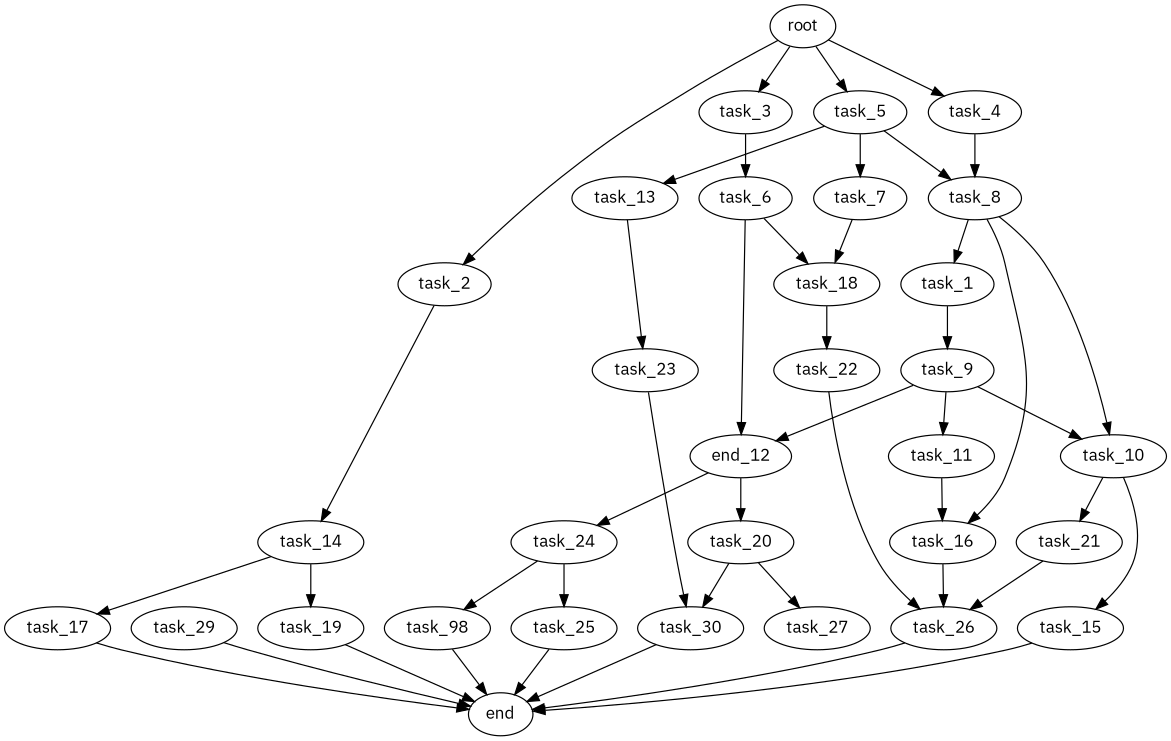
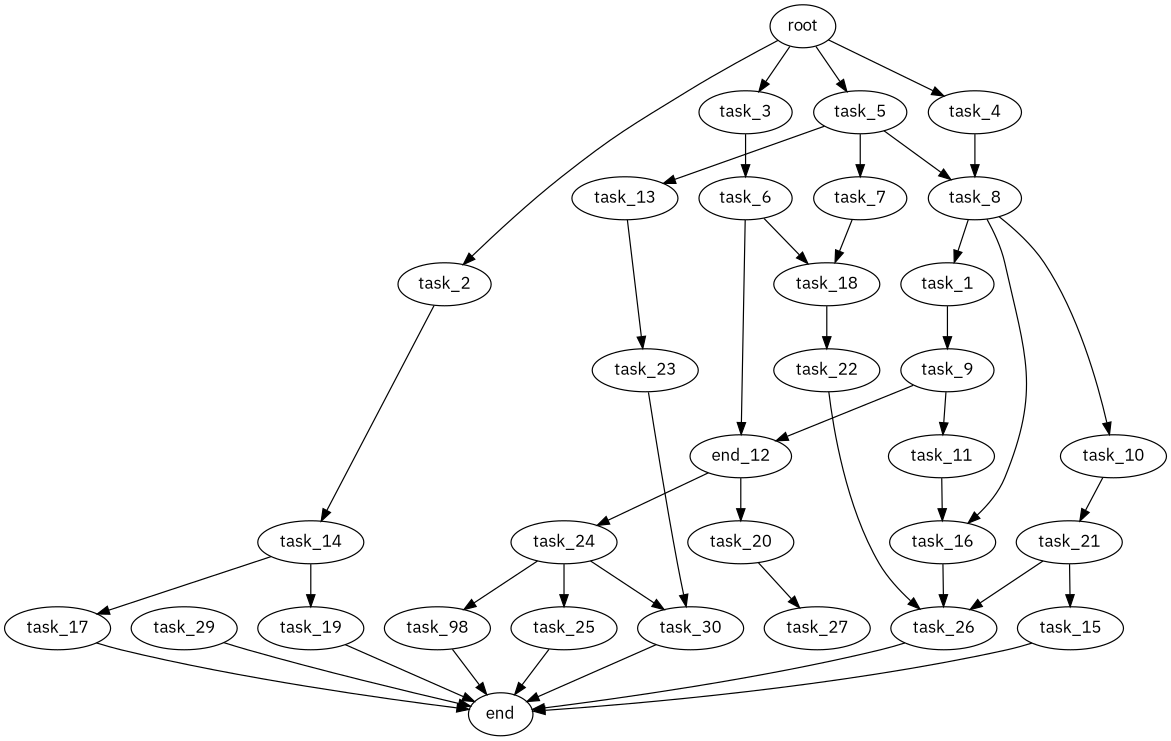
(1017, 407) -> none
(1137, 543) -> (1070, 579)
(719, 580) -> (622, 582)
